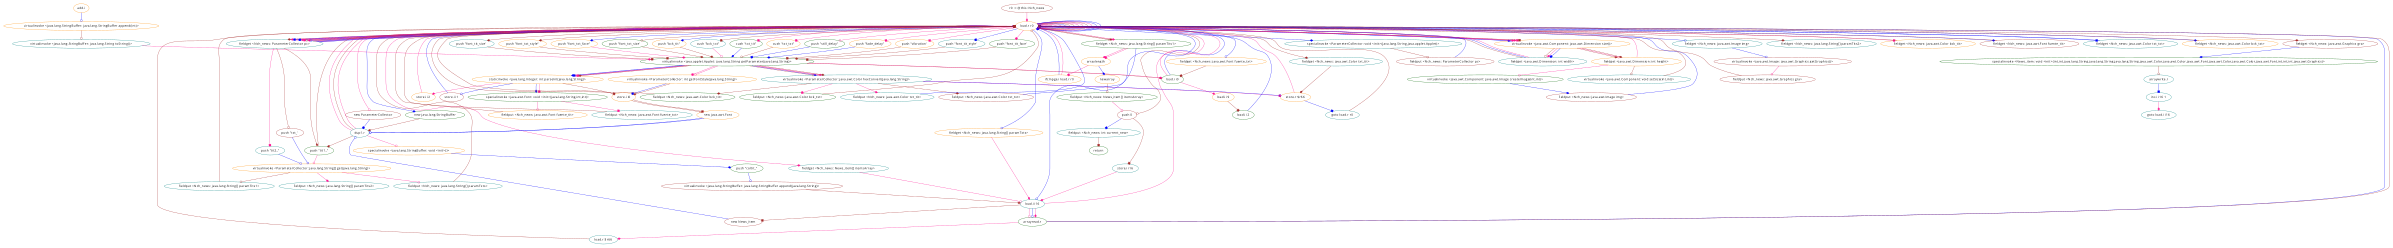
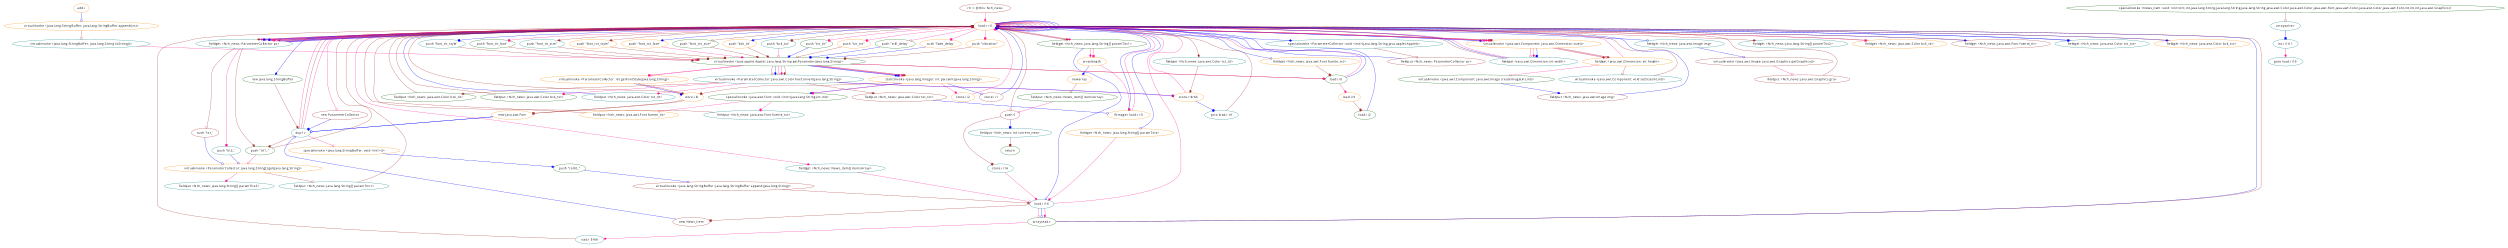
(2330, 44) -> none
(1172, 56) -> (1020, 107)
(448, 186) -> none
